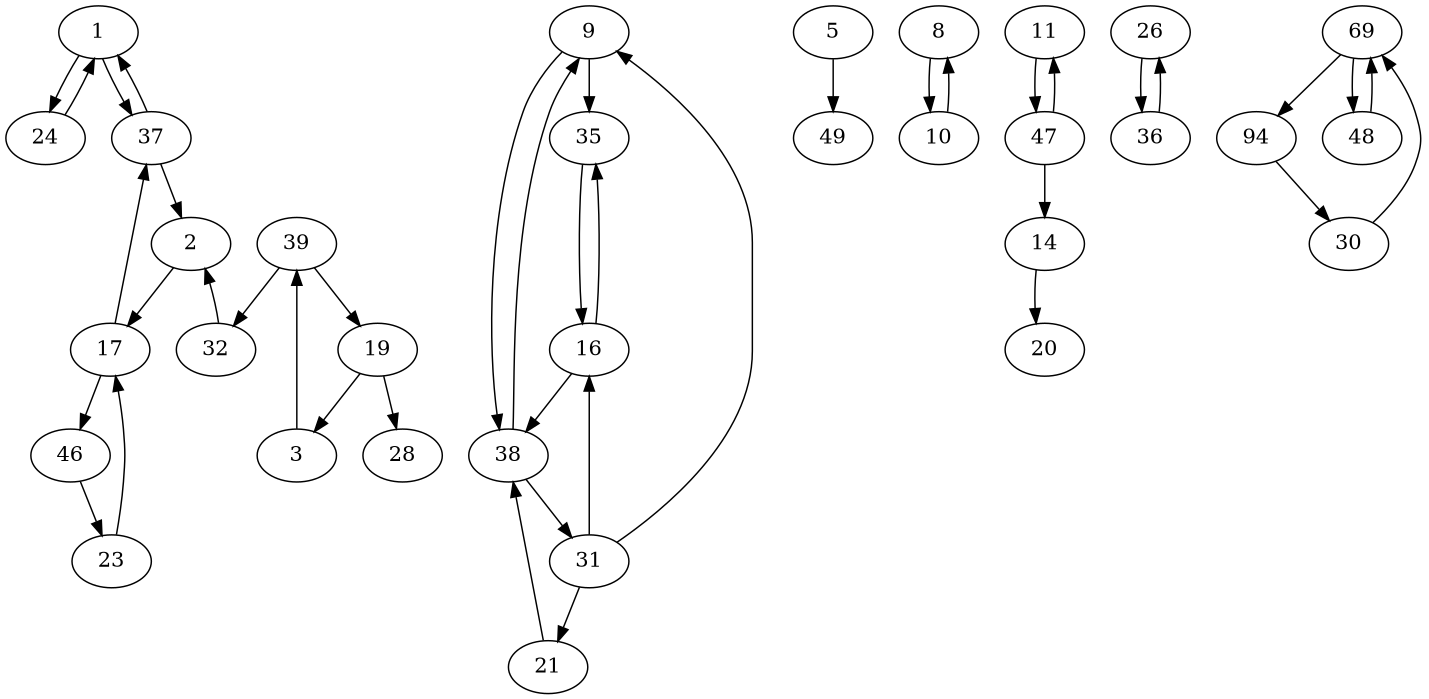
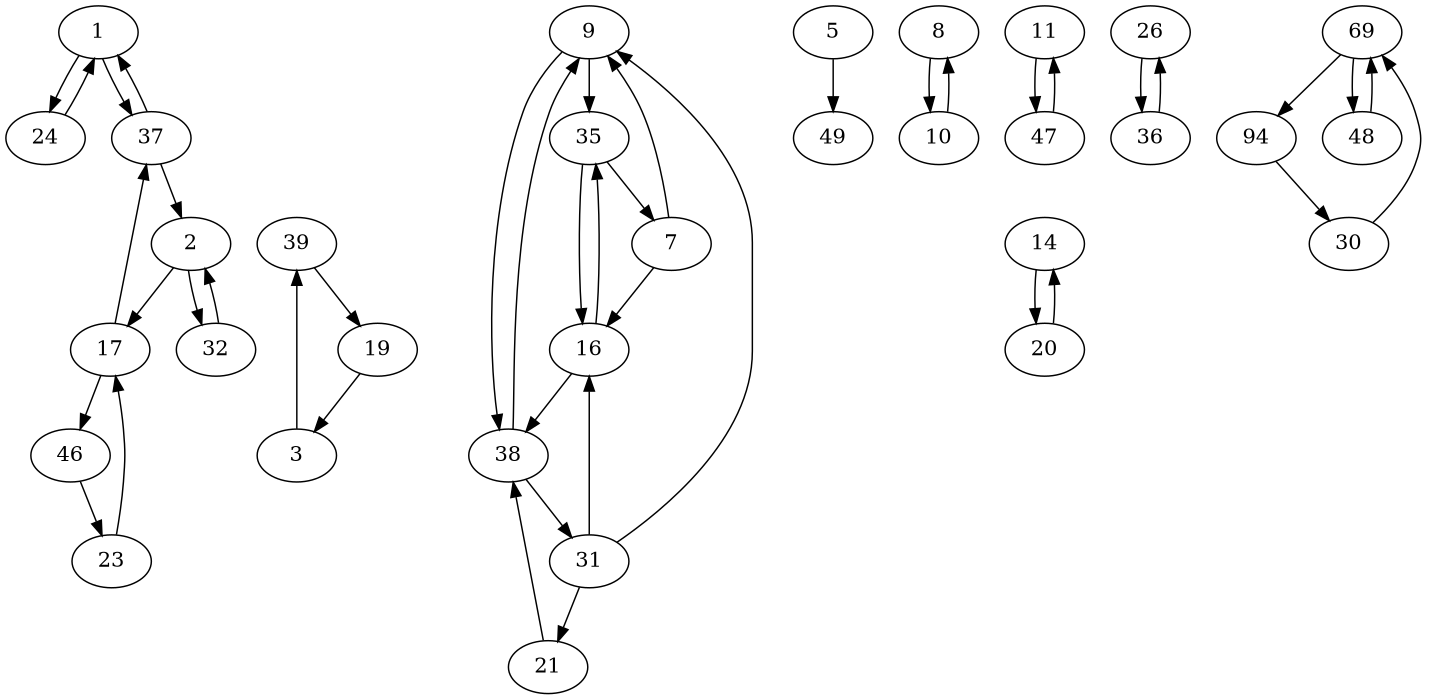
(1045, 184) -> (1055, 304)
none -> (672, 244)
(261, 291) -> (192, 291)
(403, 456) -> none
